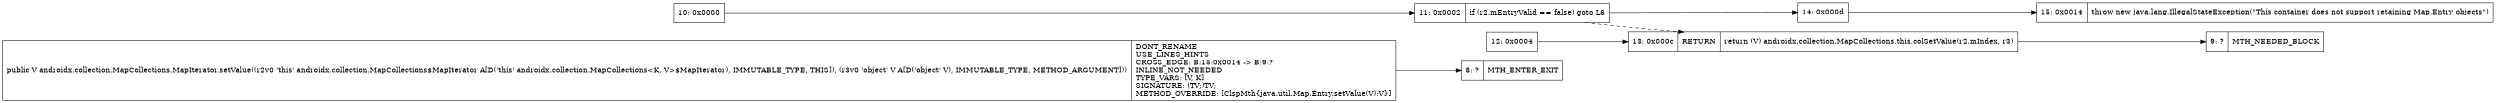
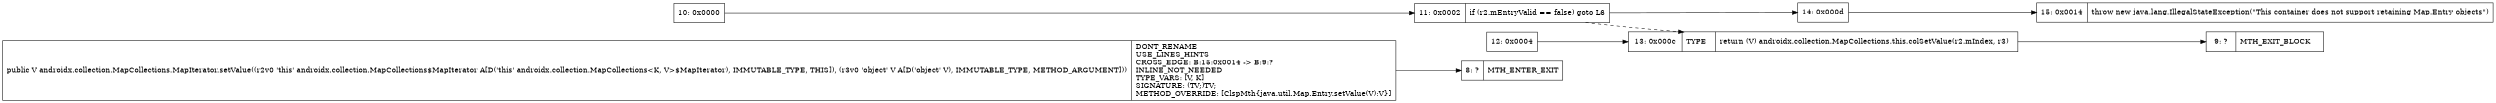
(1699, 42) -> (1696, 42)
(2276, 42) -> (2276, 42)
